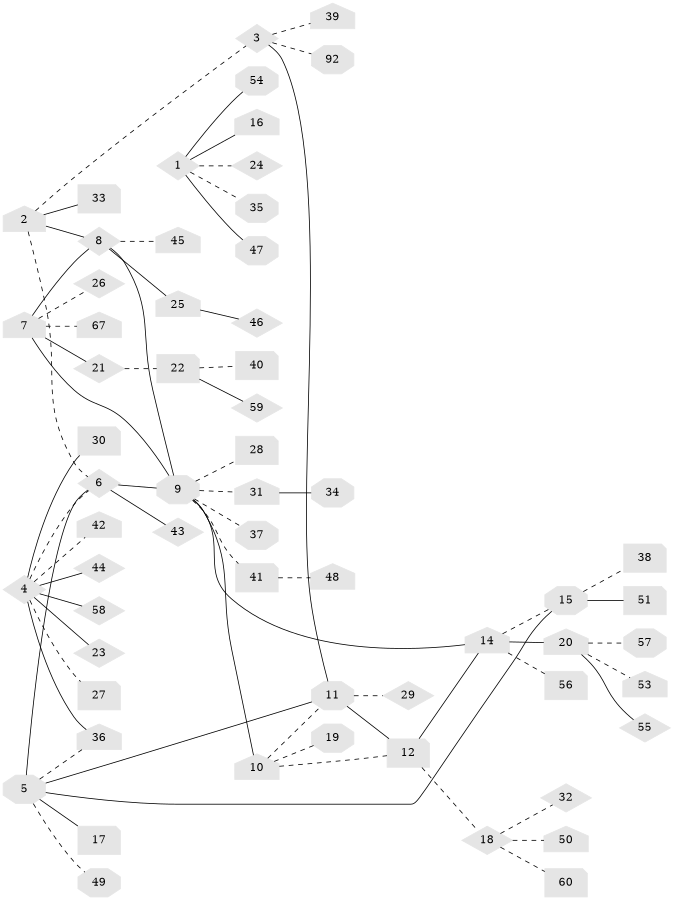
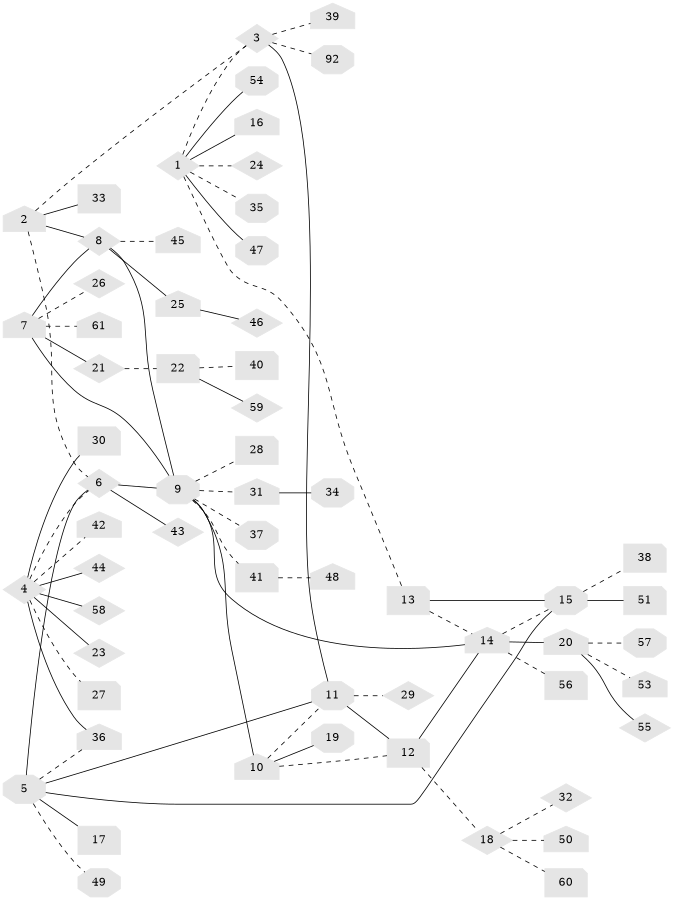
none -> (209, 96)
(99, 326) -> (99, 326)
none -> (408, 601)
(294, 753) -> (294, 753)
